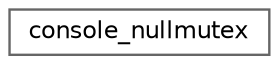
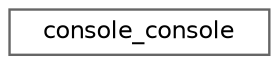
(139, 32) -> (139, 32)
